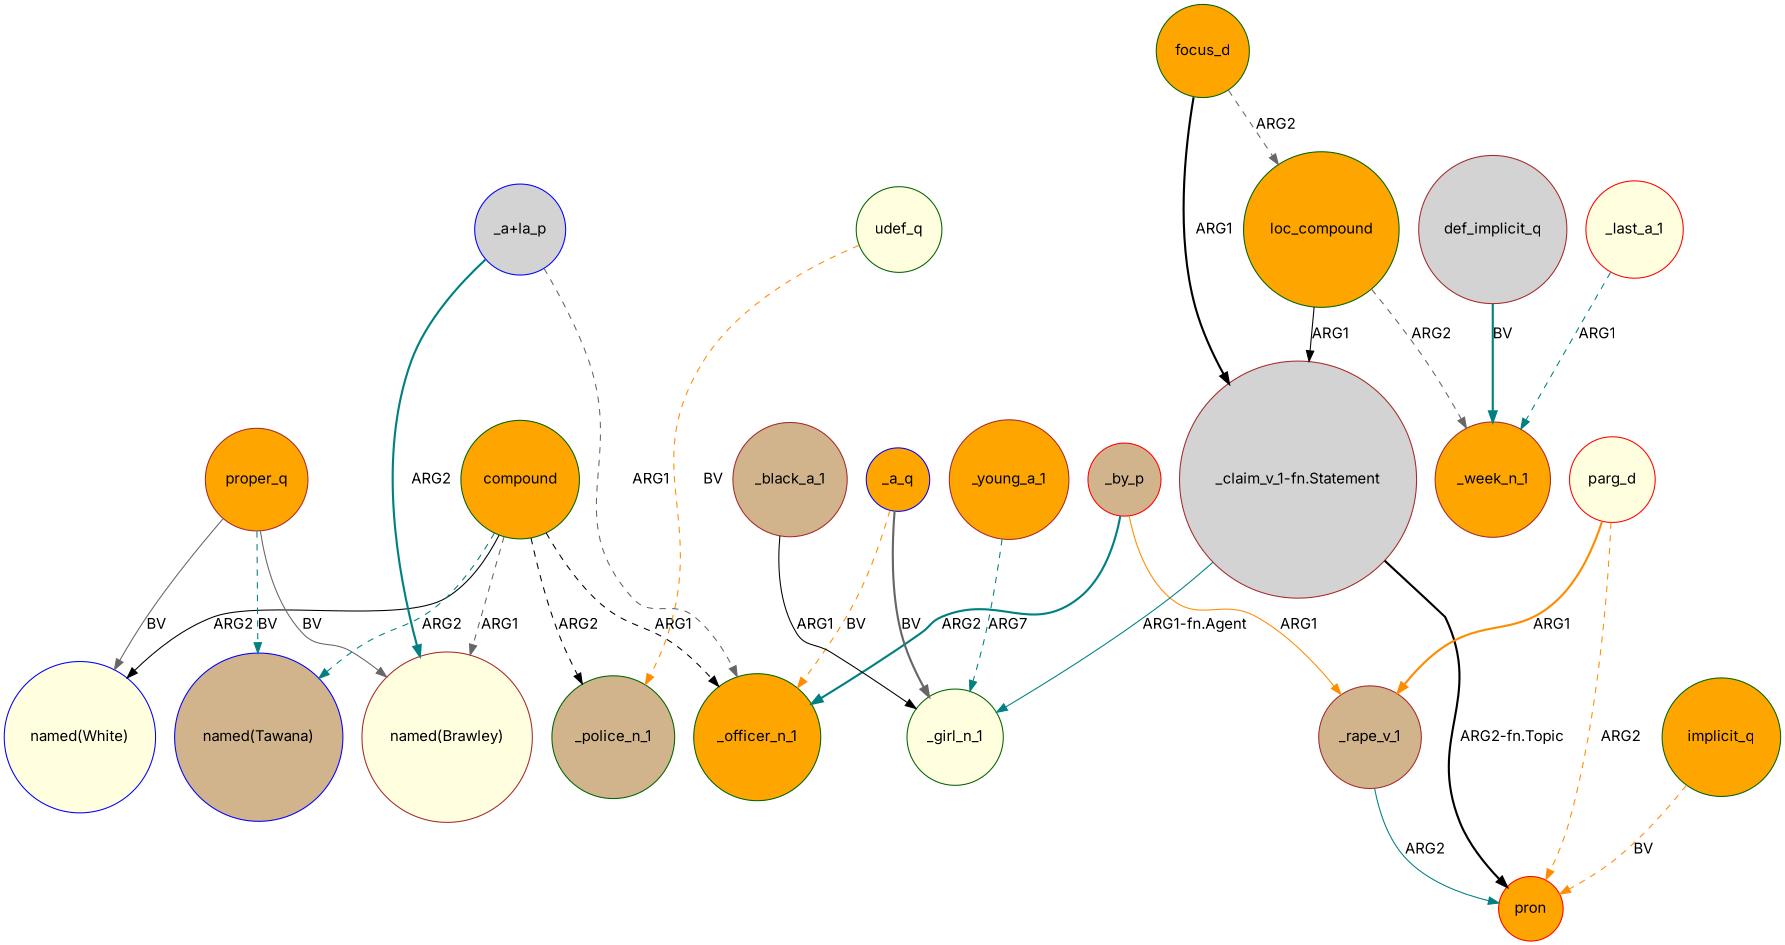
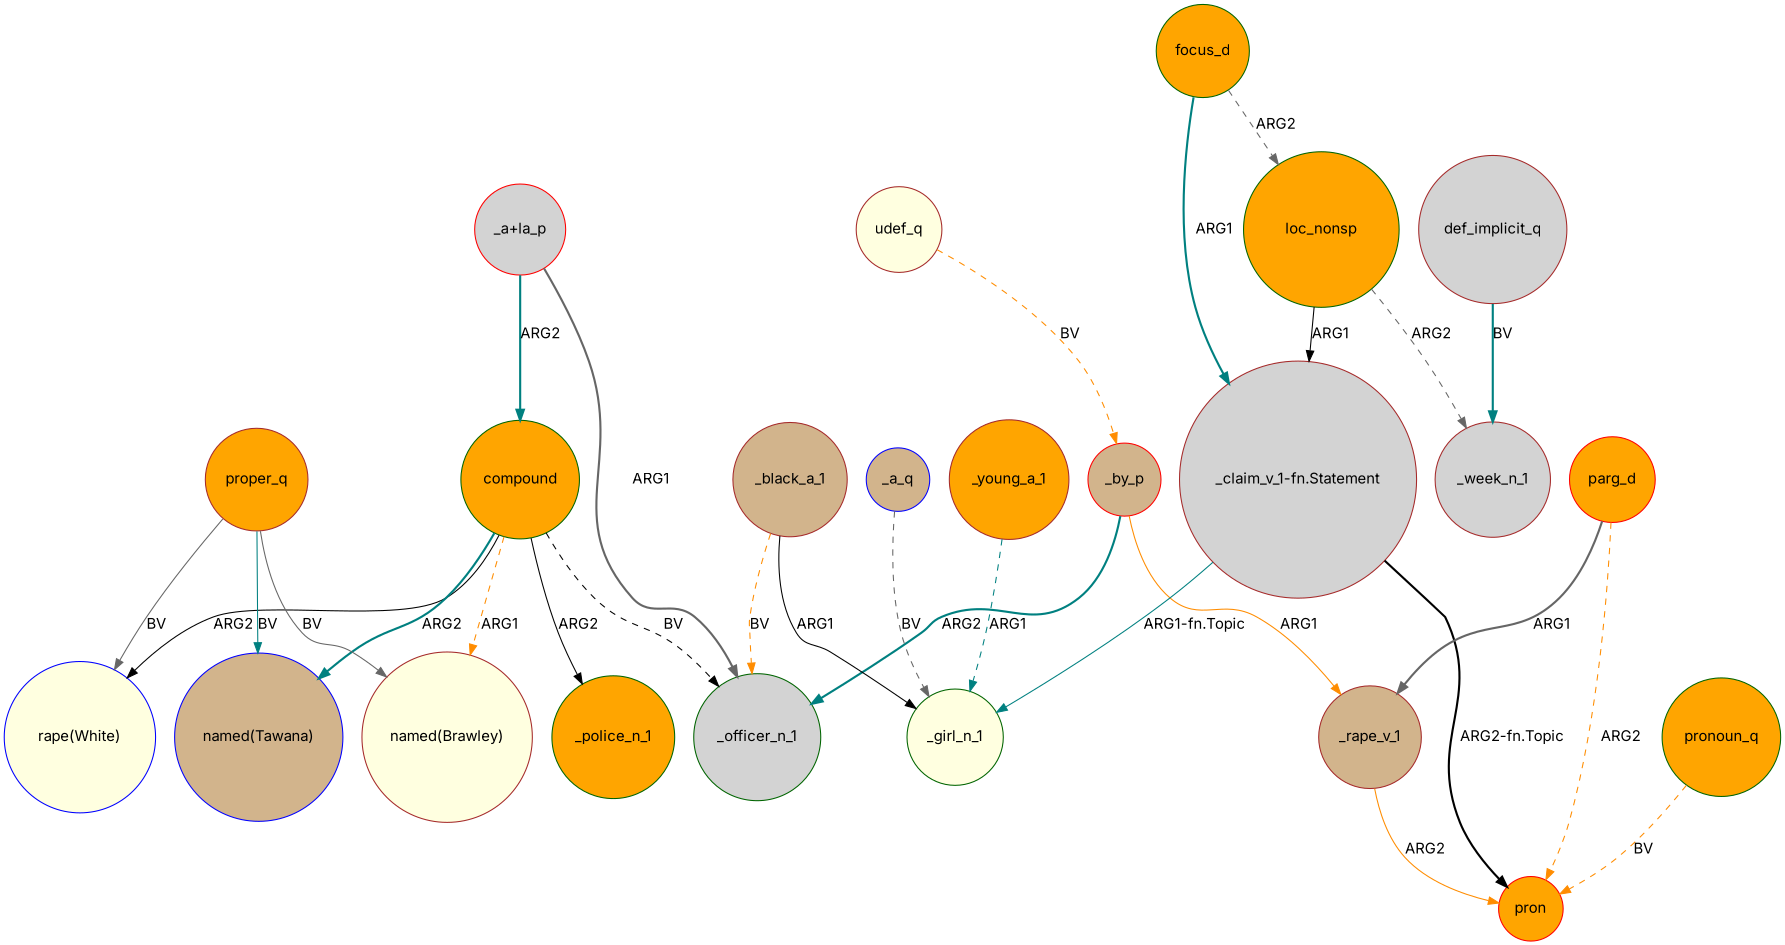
(520, 230) -> (520, 230)
(899, 230) -> (899, 230)
(1321, 230) -> (1321, 230)
(1635, 230) -> none
(1185, 239) -> (1185, 239)
(679, 420) -> (1044, 324)
(395, 440) -> (520, 342)
(898, 480) -> (898, 480)
(1493, 480) -> (1493, 480)
(1612, 480) -> (1612, 480)
(597, 497) -> (597, 497)
(257, 587) -> (257, 587)
(489, 591) -> (489, 591)
(856, 599) -> (753, 597)
(895, 602) -> (895, 602)
(550, 608) -> (550, 608)
(422, 616) -> (422, 616)
(1520, 622) -> (1520, 622)
(674, 625) -> (674, 625)
(1008, 625) -> (1008, 625)
(1195, 625) -> (1195, 625)
(80, 737) -> (80, 737)
(613, 737) -> (613, 737)
(757, 737) -> (757, 737)
(1721, 737) -> (1721, 737)
(1412, 864) -> (1412, 864)
